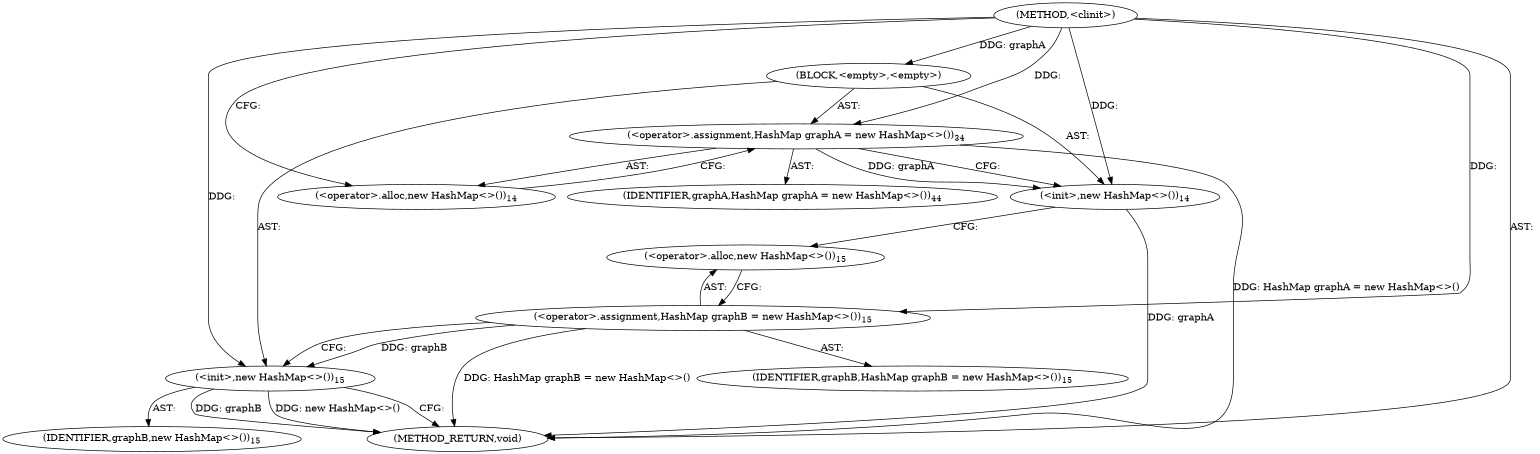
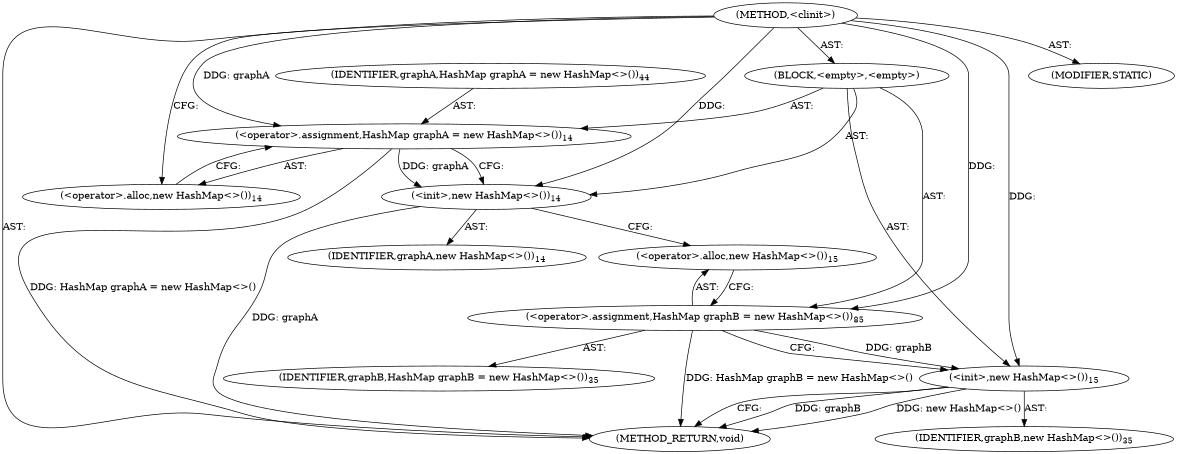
(1012, 46) -> (834, 46)
(1049, 76) -> (236, 76)
none -> (1102, 76)
(960, 135) -> (568, 135)
(790, 163) -> (450, 104)
none -> (923, 224)
none -> (437, 257)
(867, 317) -> (859, 317)
(1067, 377) -> (594, 377)
(256, 438) -> (1128, 438)
